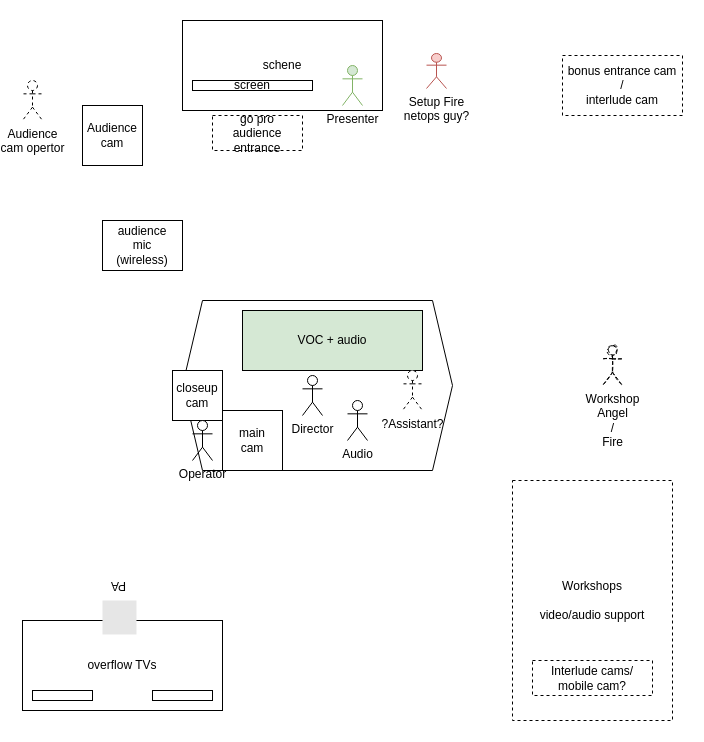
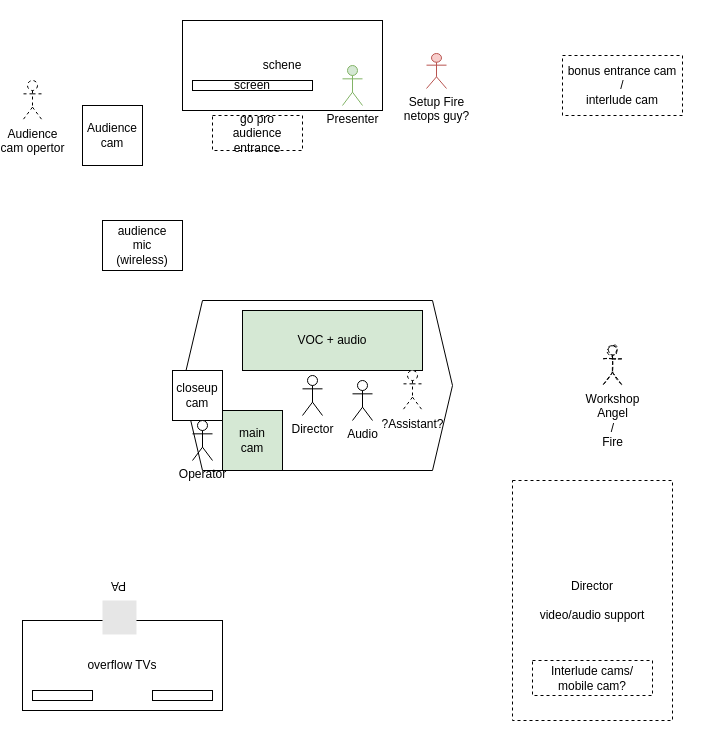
(358, 421) -> (363, 401)
(253, 441) -> (253, 441)
(593, 601) -> (593, 601)
